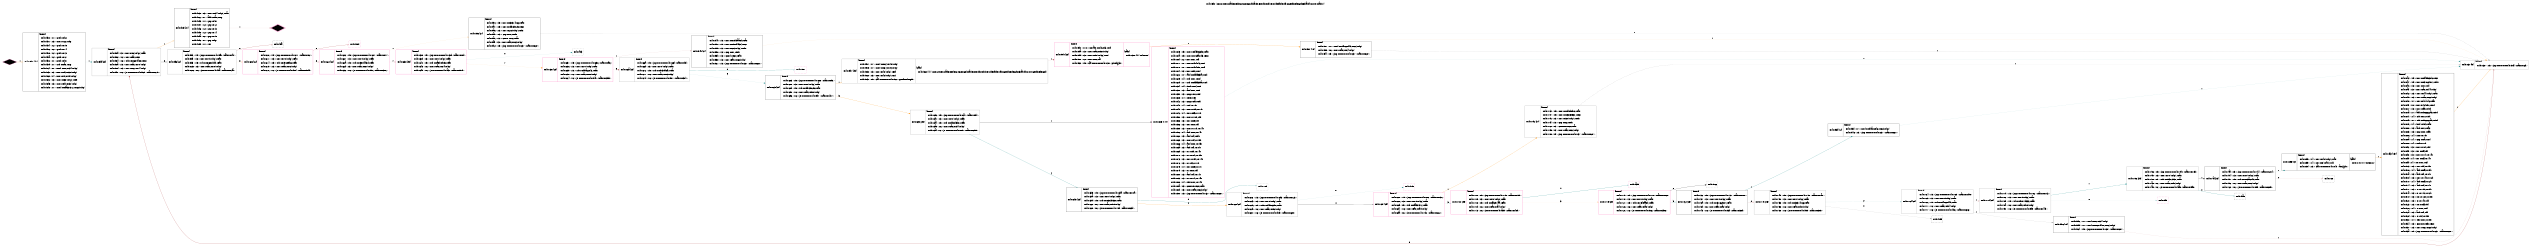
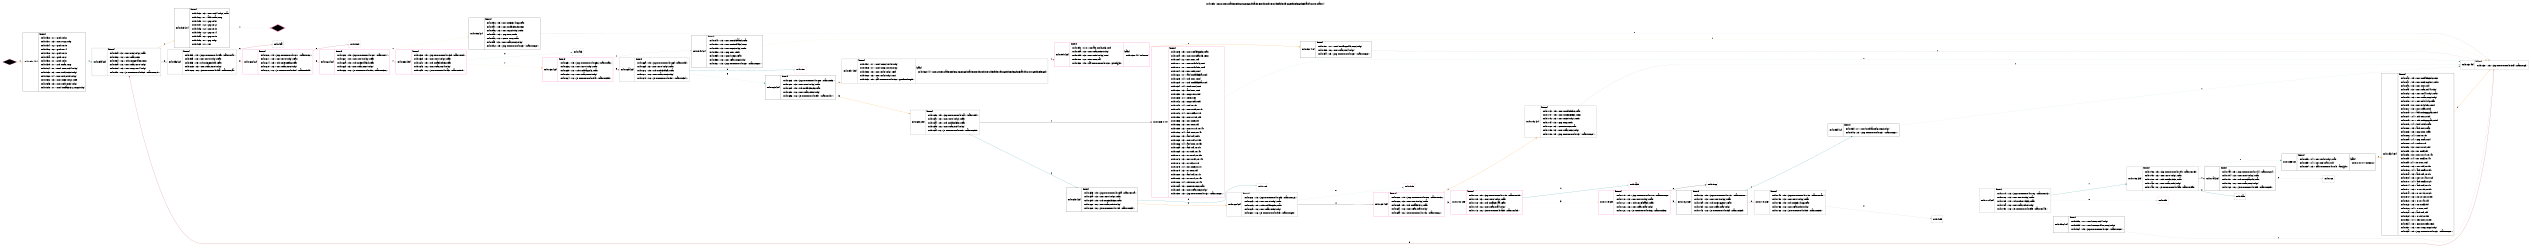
(2279, 171) -> (2239, 162)
(1937, 202) -> none
